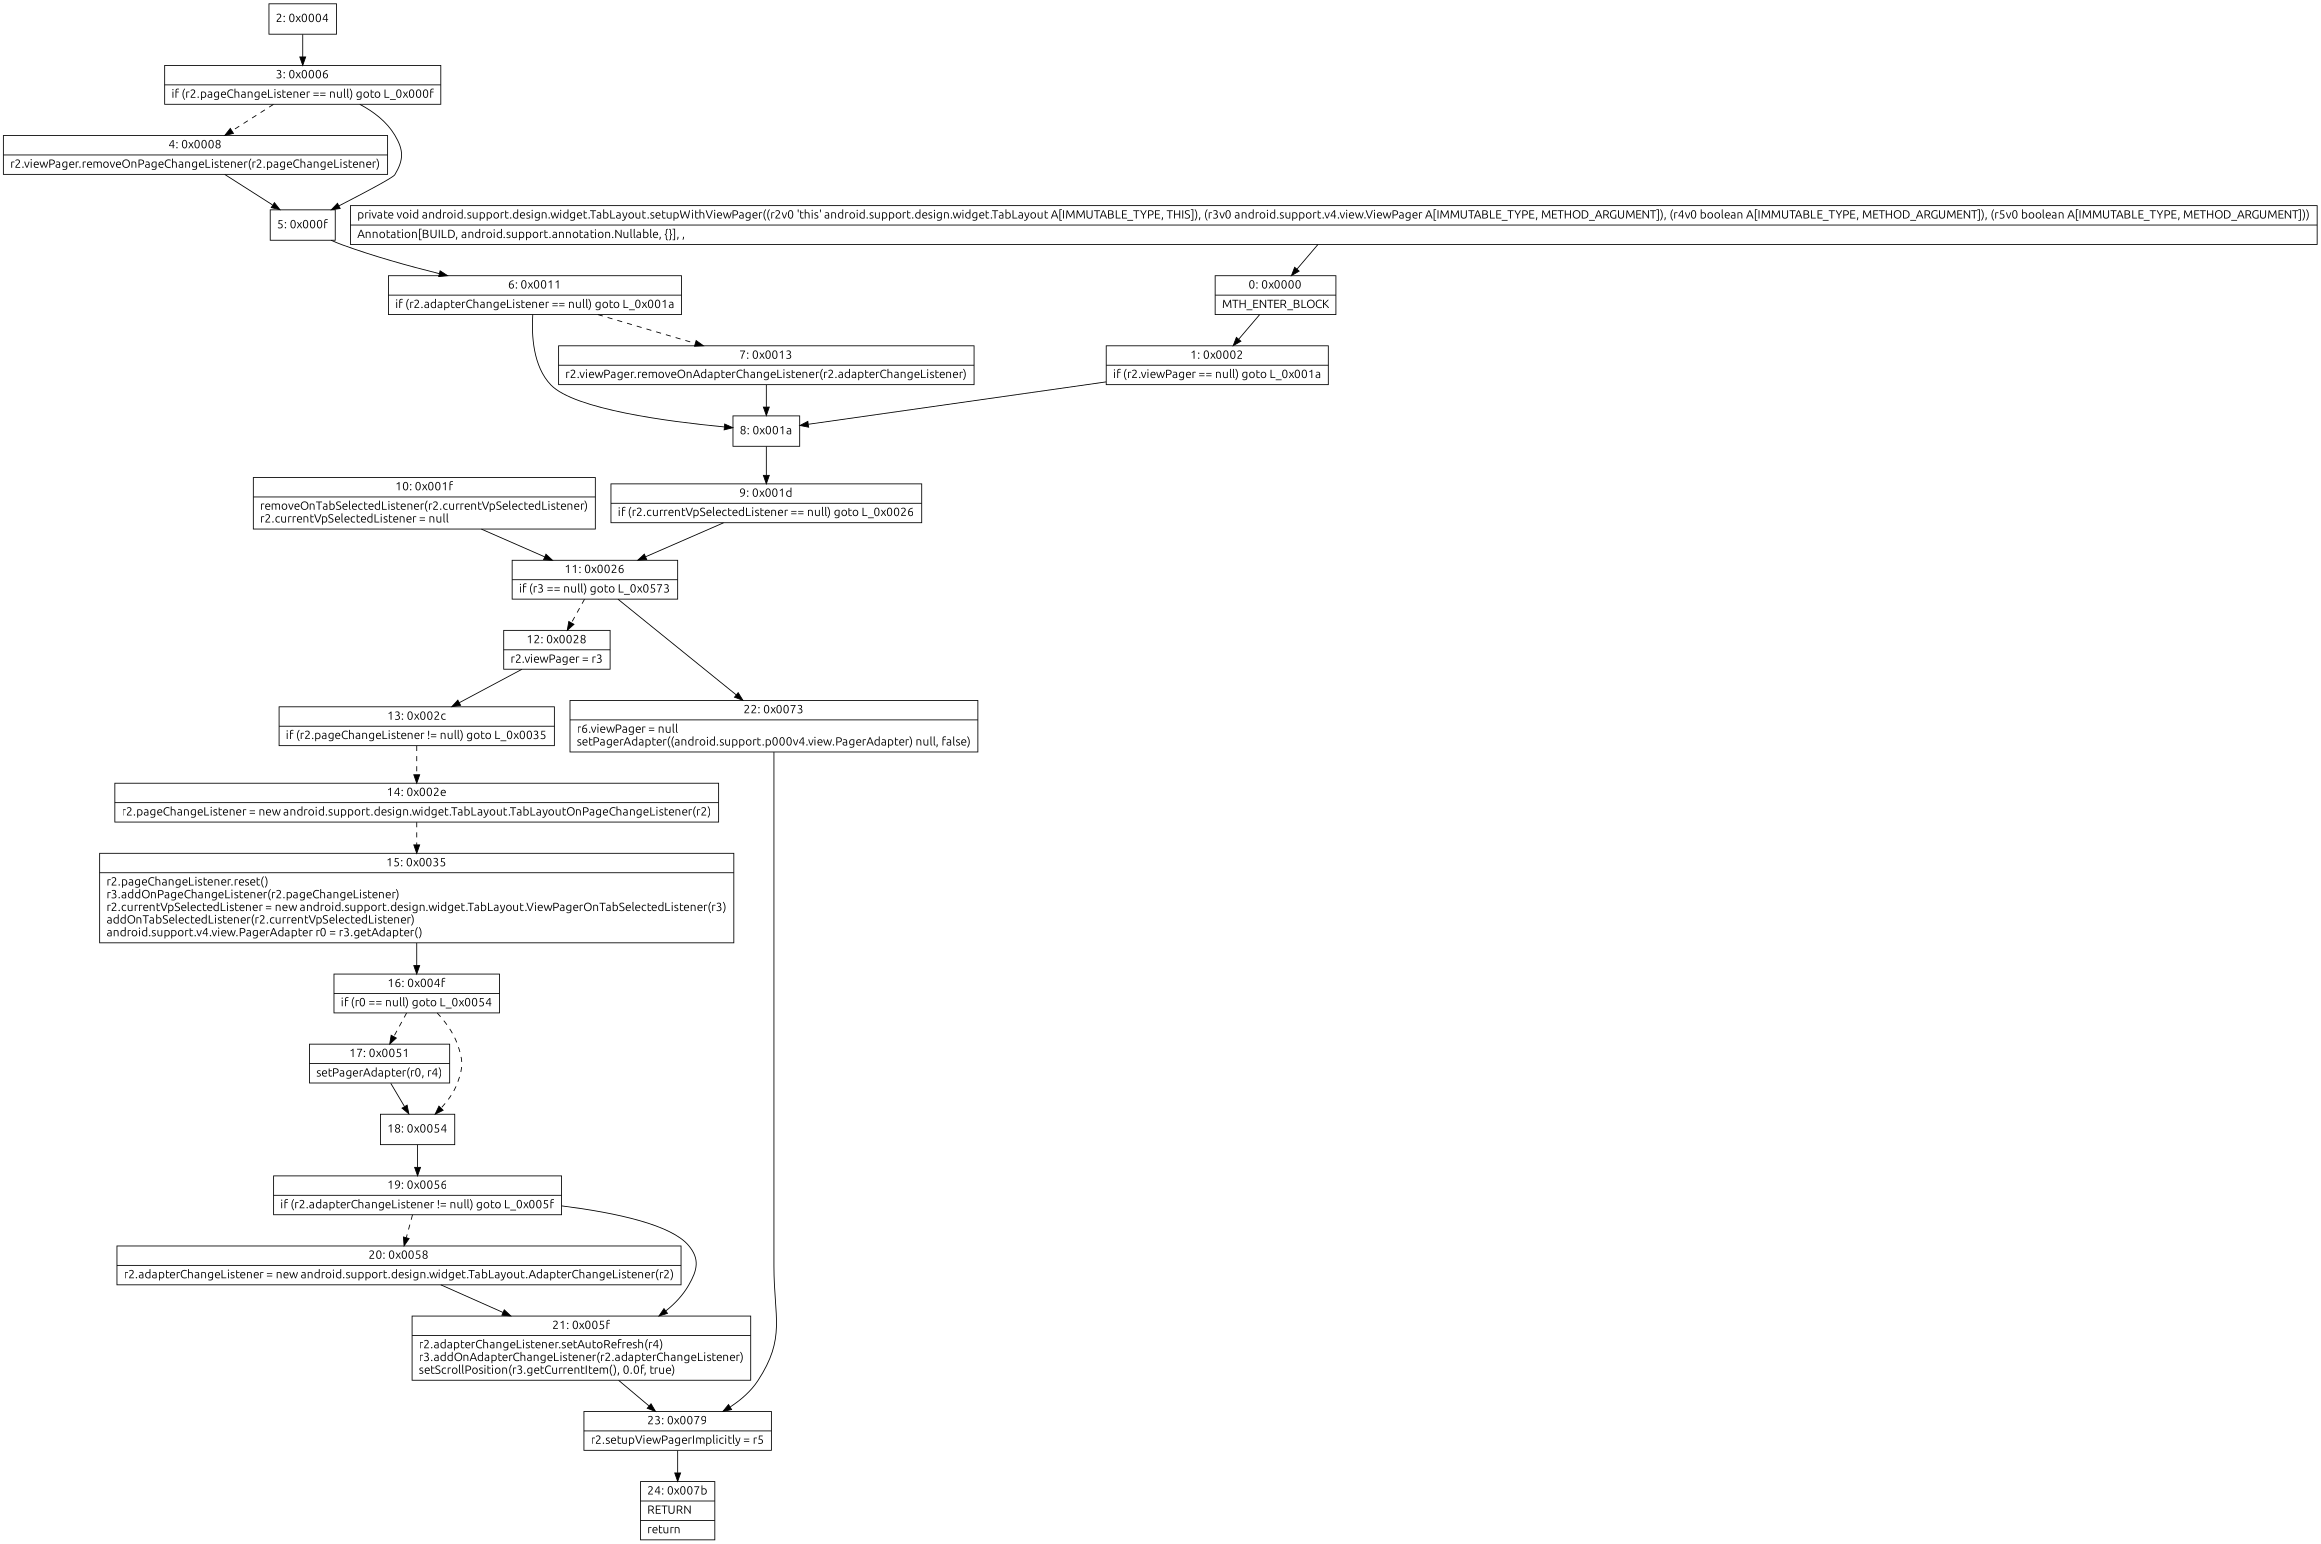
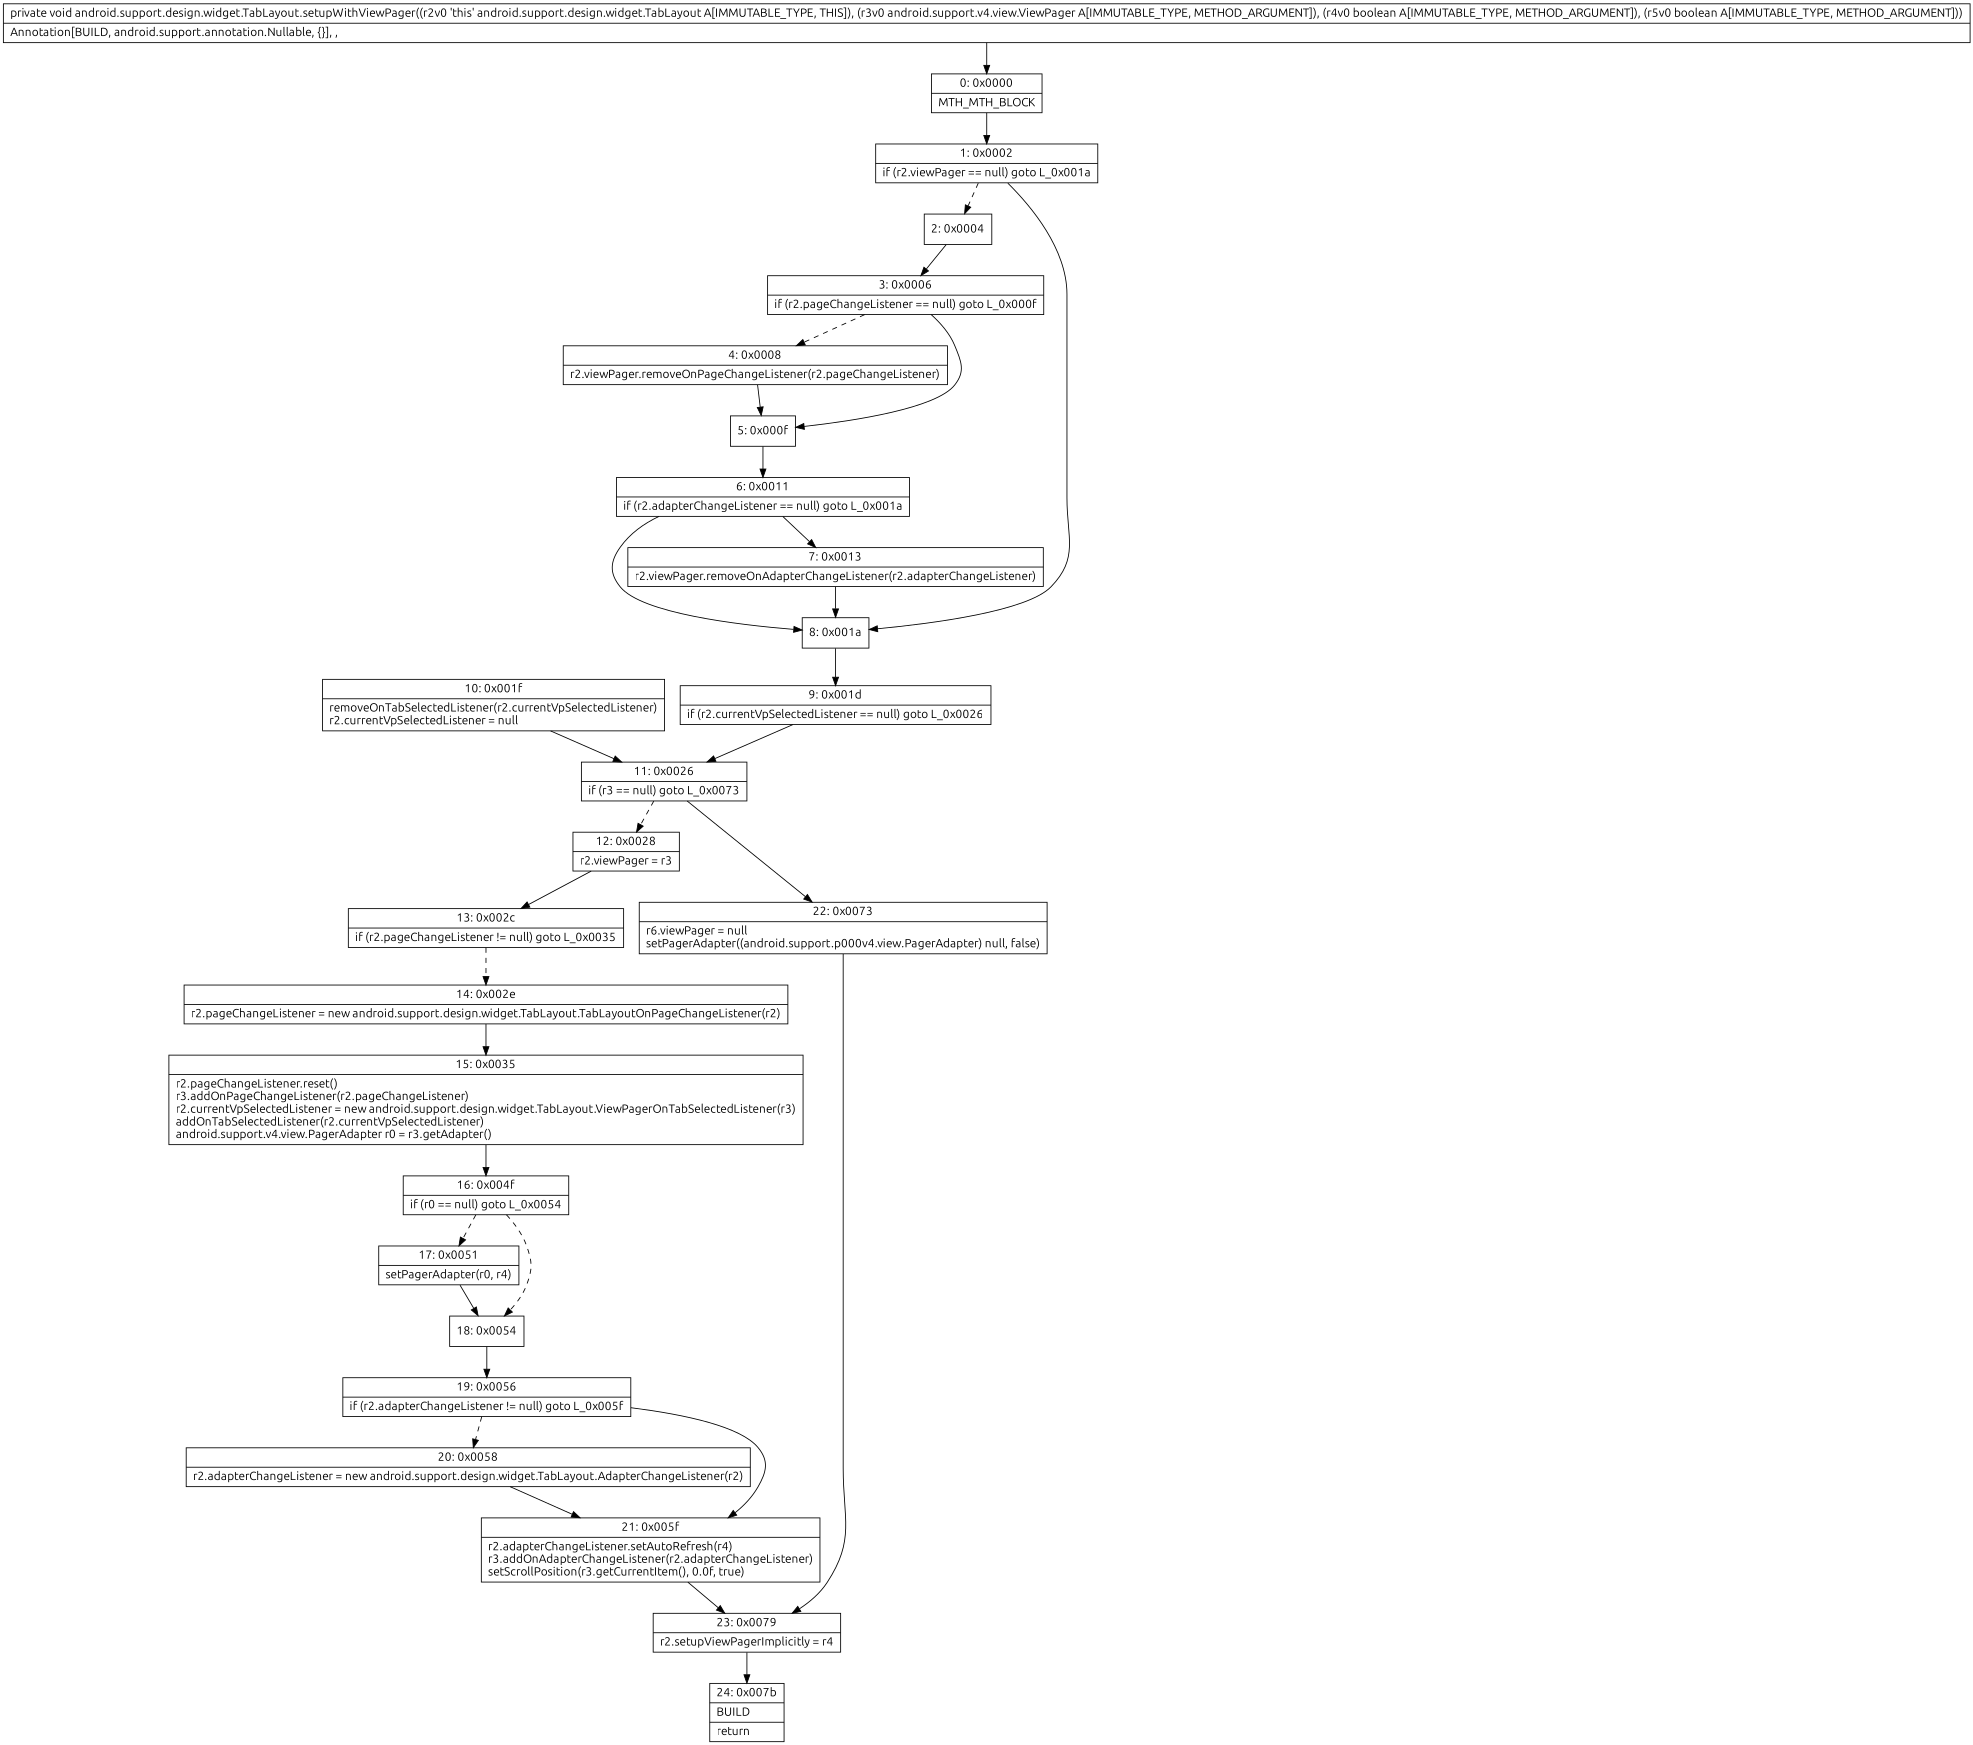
none -> (973, 194)
(1276, 304) -> (987, 103)
(647, 329) -> (796, 529)
(595, 589) -> (664, 791)
(417, 834) -> (486, 1035)
(678, 1440) -> (747, 1642)
(670, 1510) -> (733, 1712)
